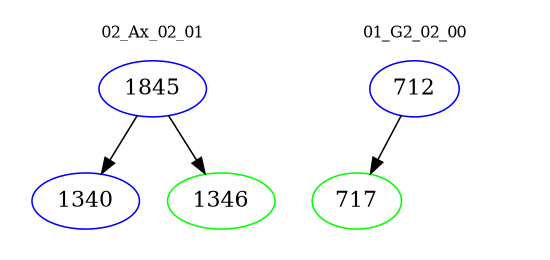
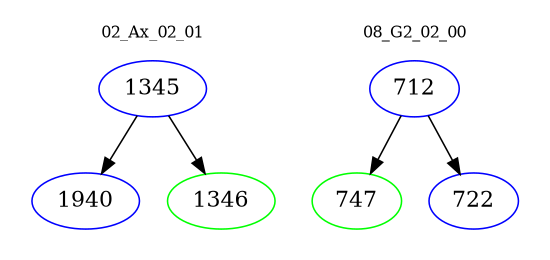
(415, 34) -> (415, 34)
(153, 89) -> (153, 89)
(86, 201) -> (86, 201)
(357, 201) -> (357, 201)
none -> (474, 201)
